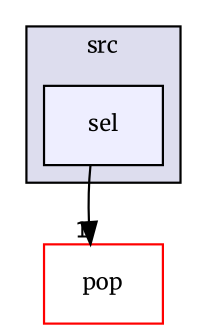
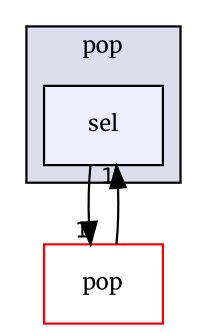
(103, 47) -> (103, 47)
none -> (118, 216)
